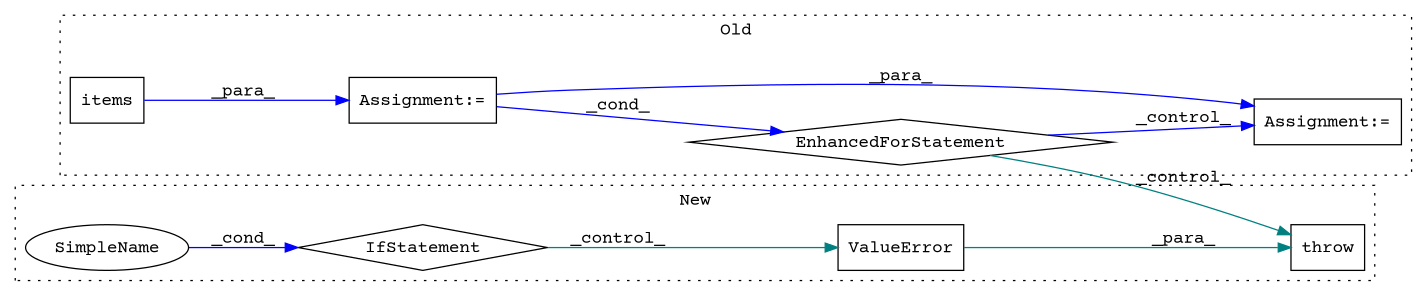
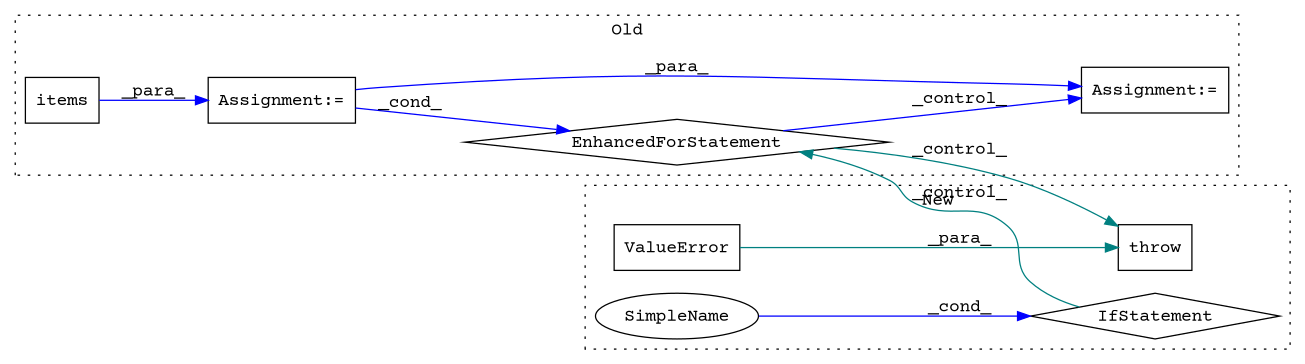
(686, 248) -> (963, 211)
